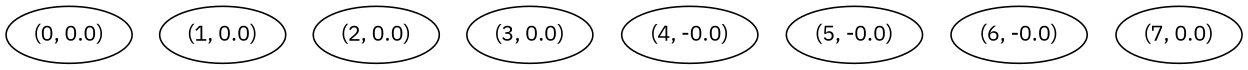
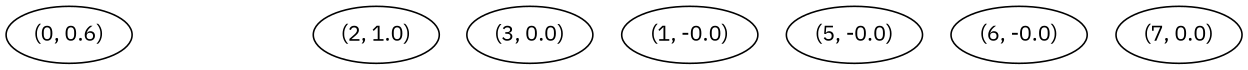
(69, 35) -> (69, 35)
(223, 35) -> none
(376, 35) -> (376, 35)
(690, 35) -> (690, 35)
